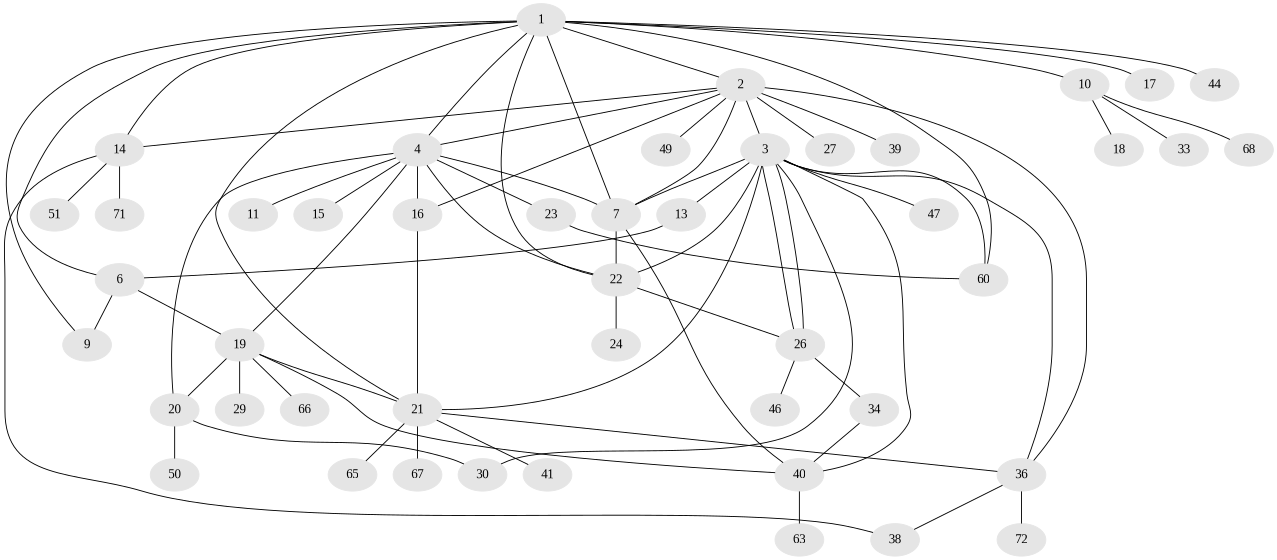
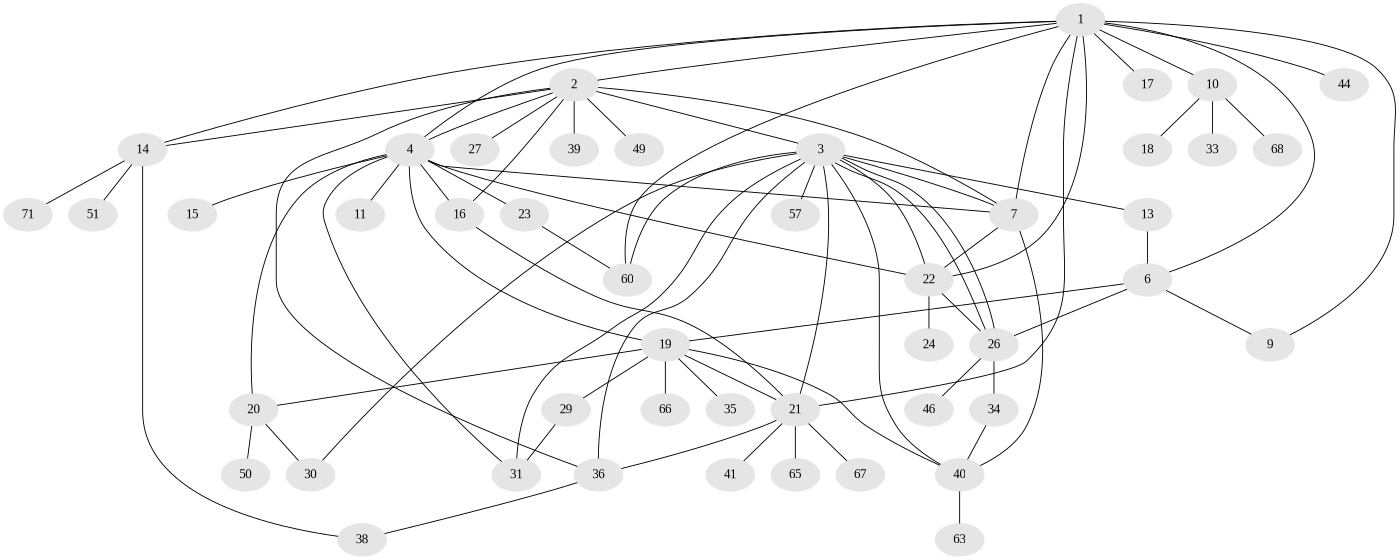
(934, 215) -> (795, 215)
none -> (1071, 312)
none -> (730, 410)
none -> (516, 475)
(1021, 540) -> none
